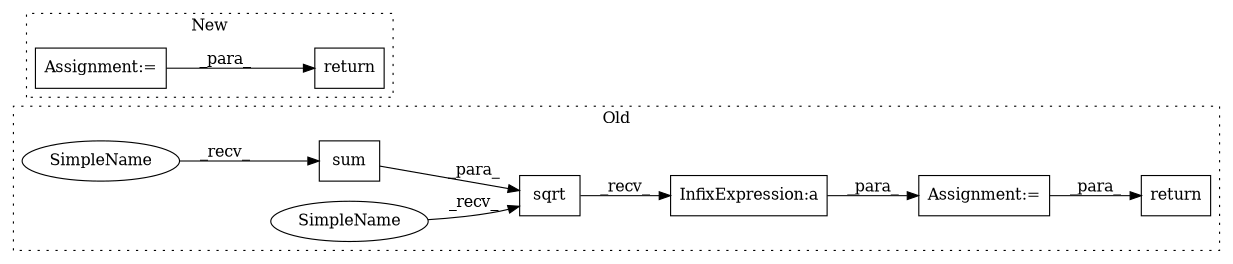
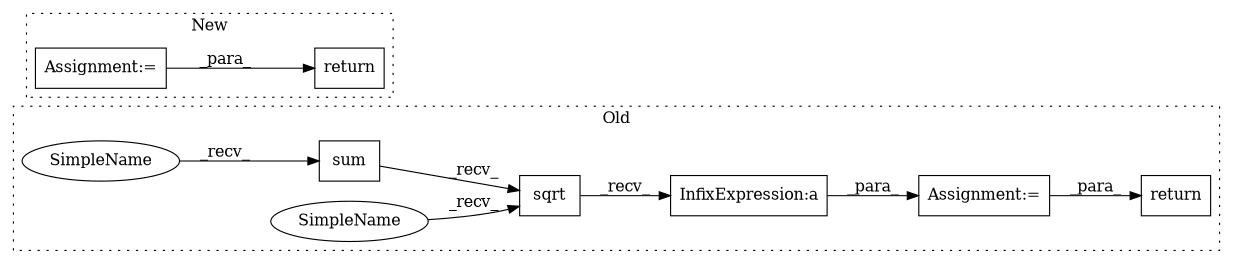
(474, 171) -> (474, 171)
